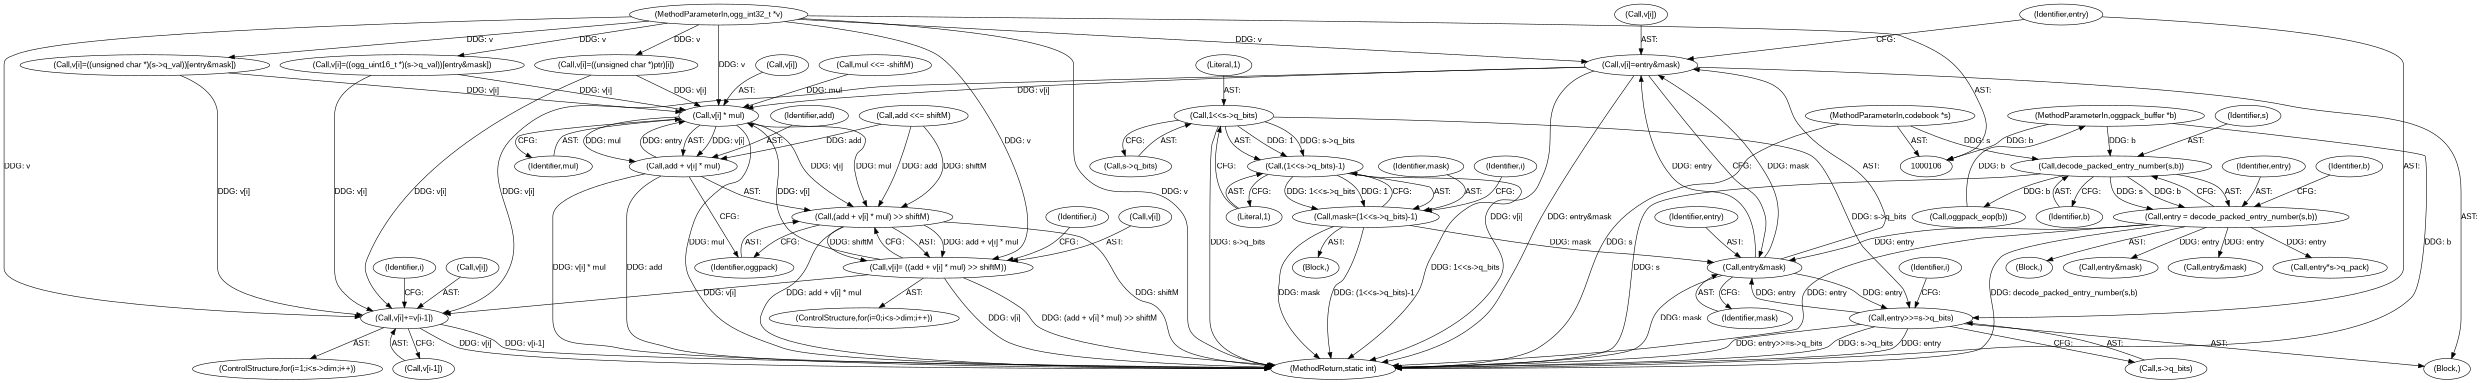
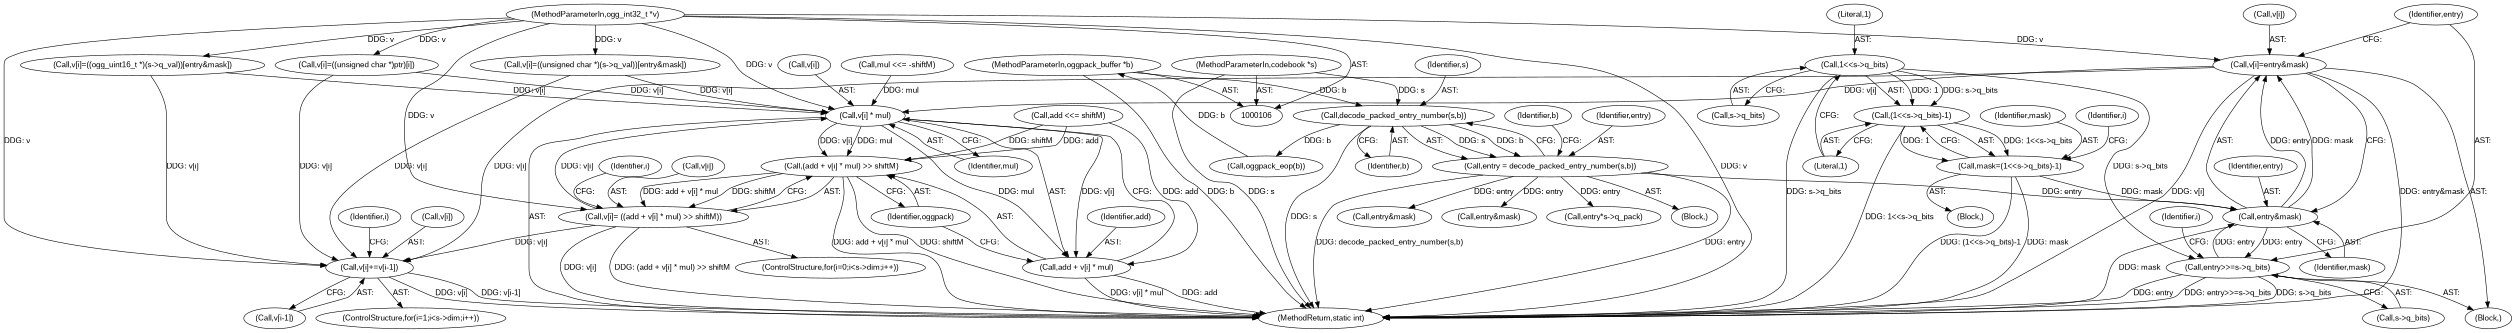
(663, 141) -> (1143, 192)
(2020, 141) -> (1232, 90)
(712, 215) -> (983, 248)
(707, 242) -> (539, 217)
